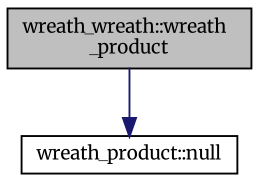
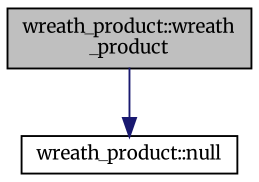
(129, 38) -> (129, 38)
